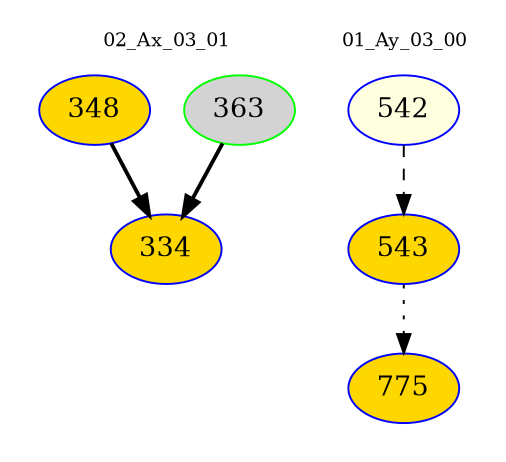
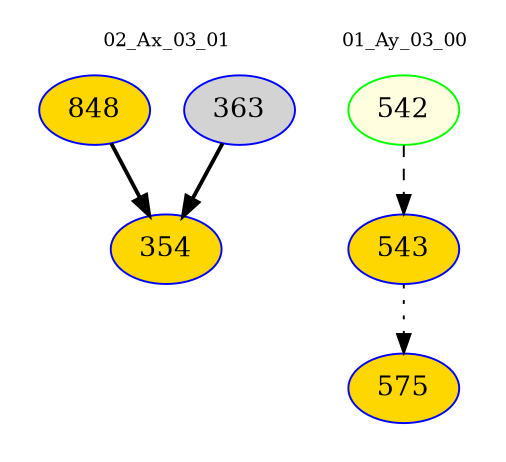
(95, 110) -> (95, 110)
(240, 110) -> (240, 110)
(404, 110) -> (404, 110)
(166, 249) -> (166, 249)
(404, 388) -> (404, 388)
